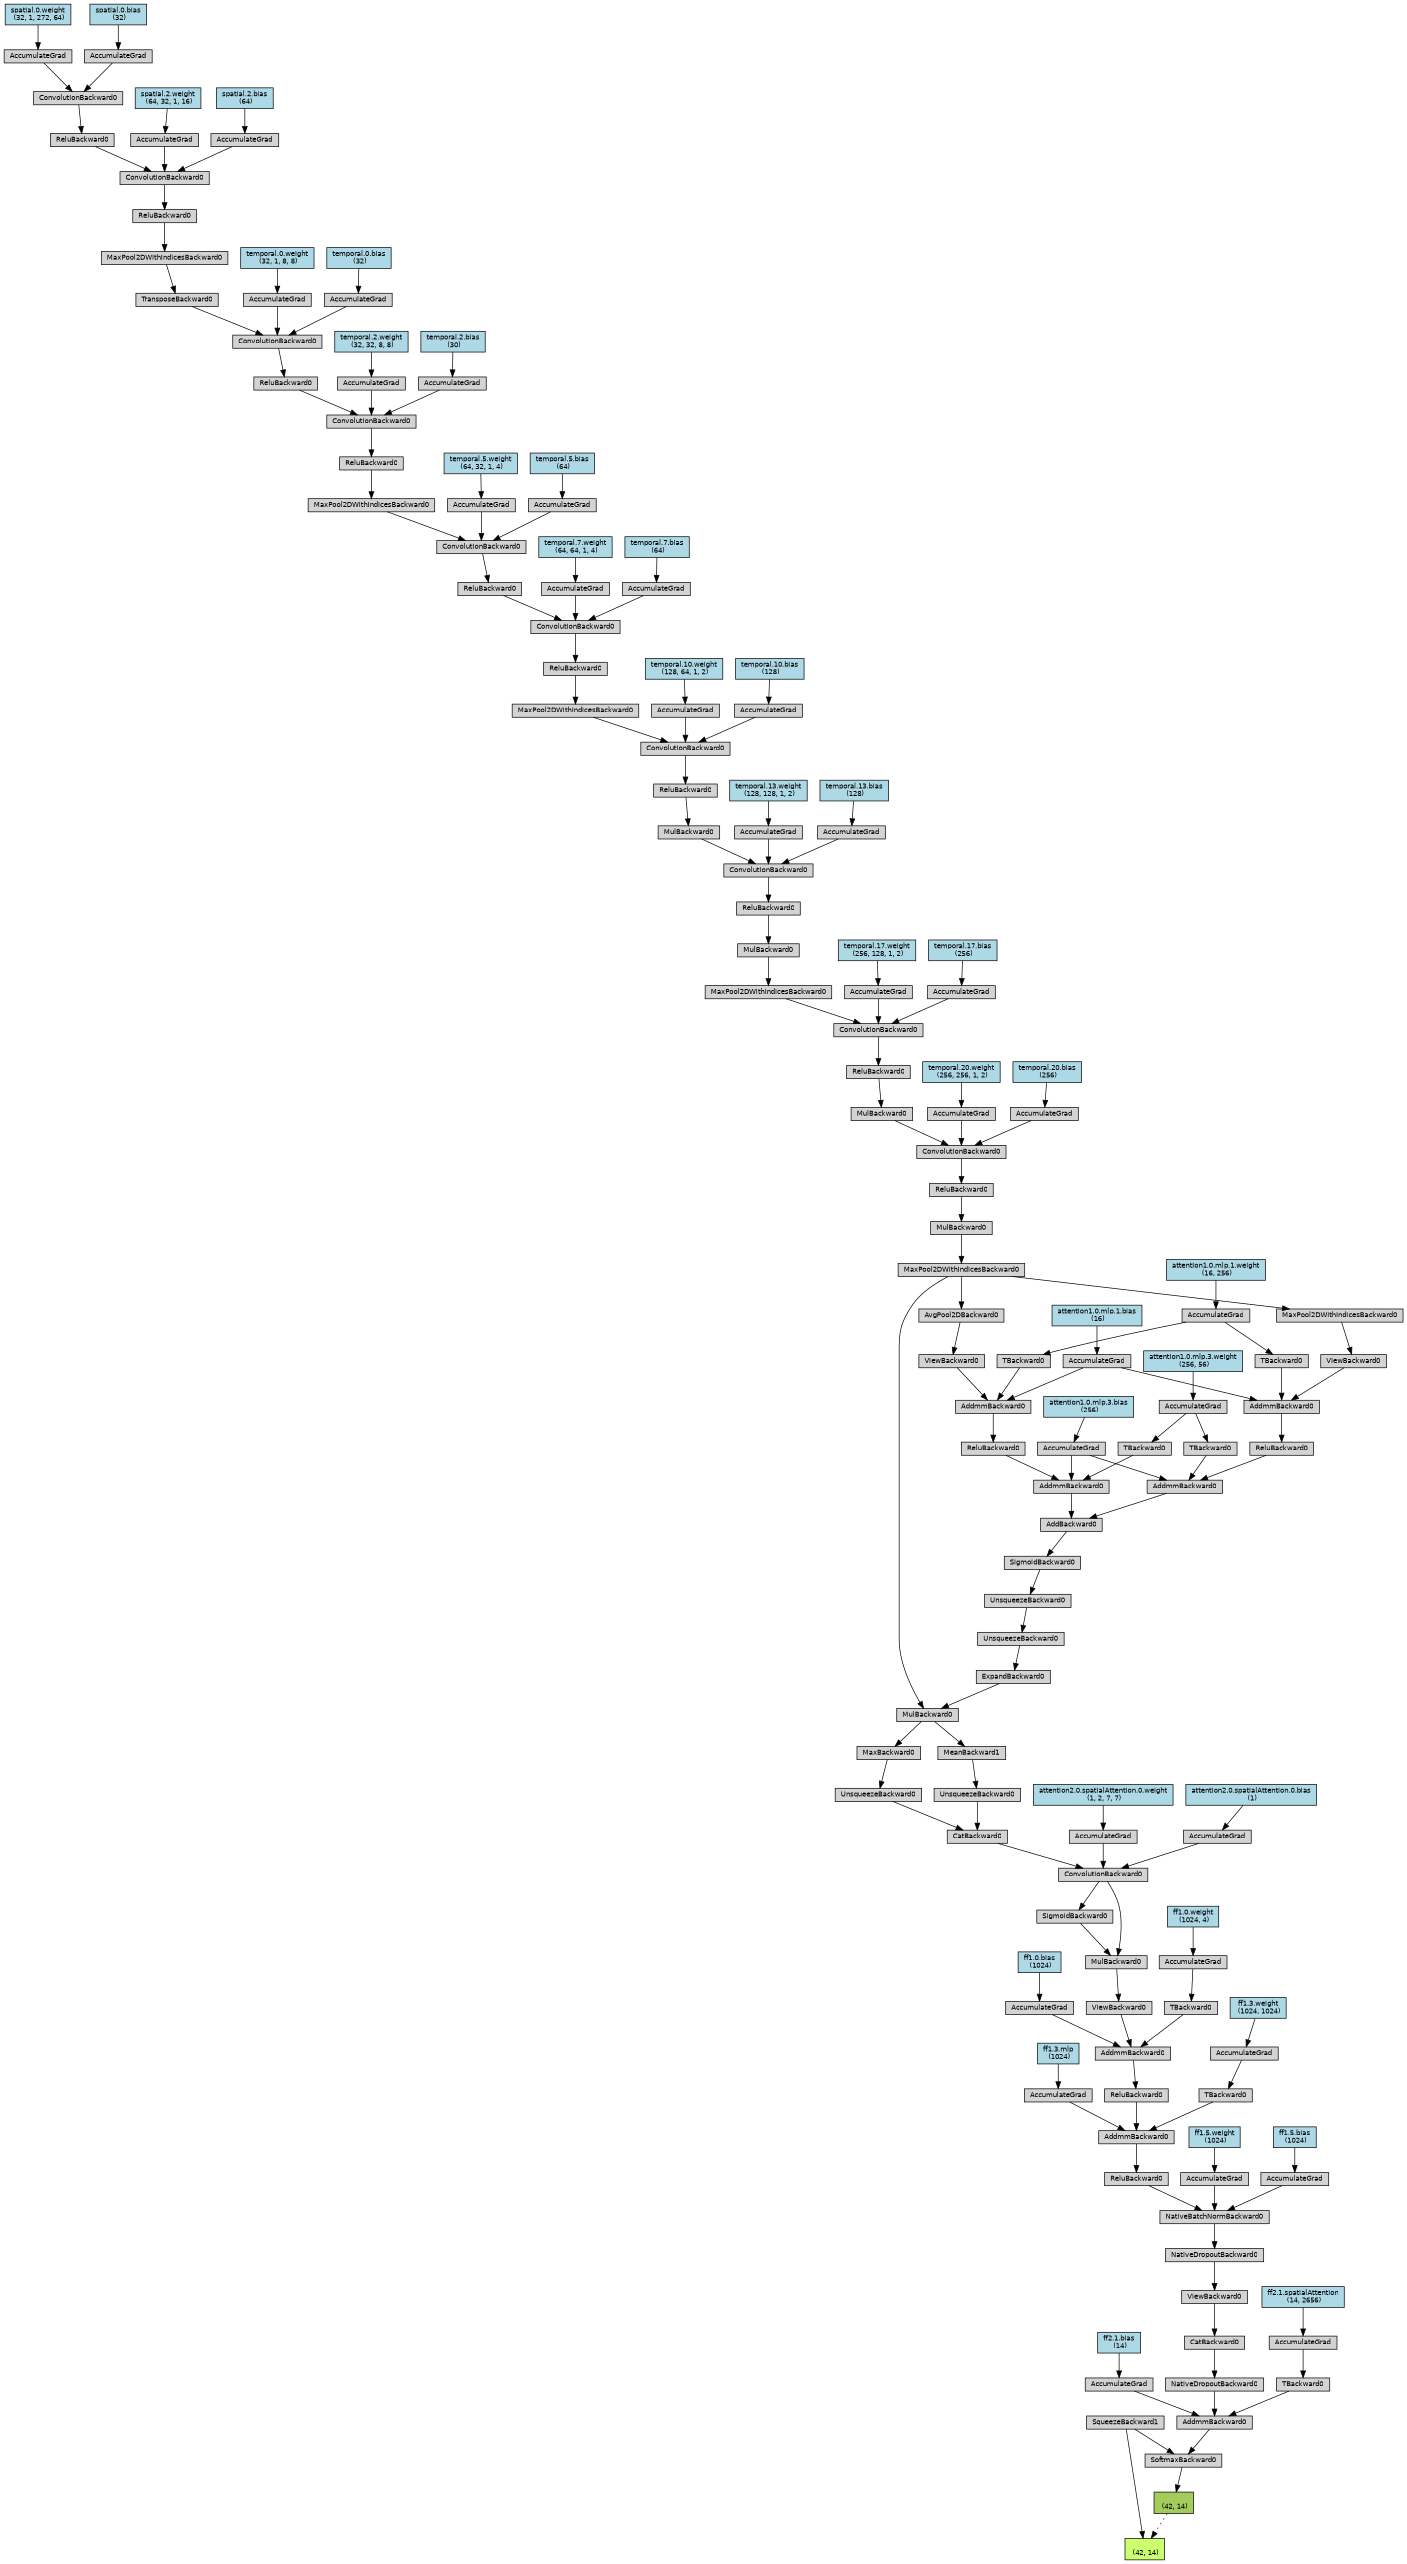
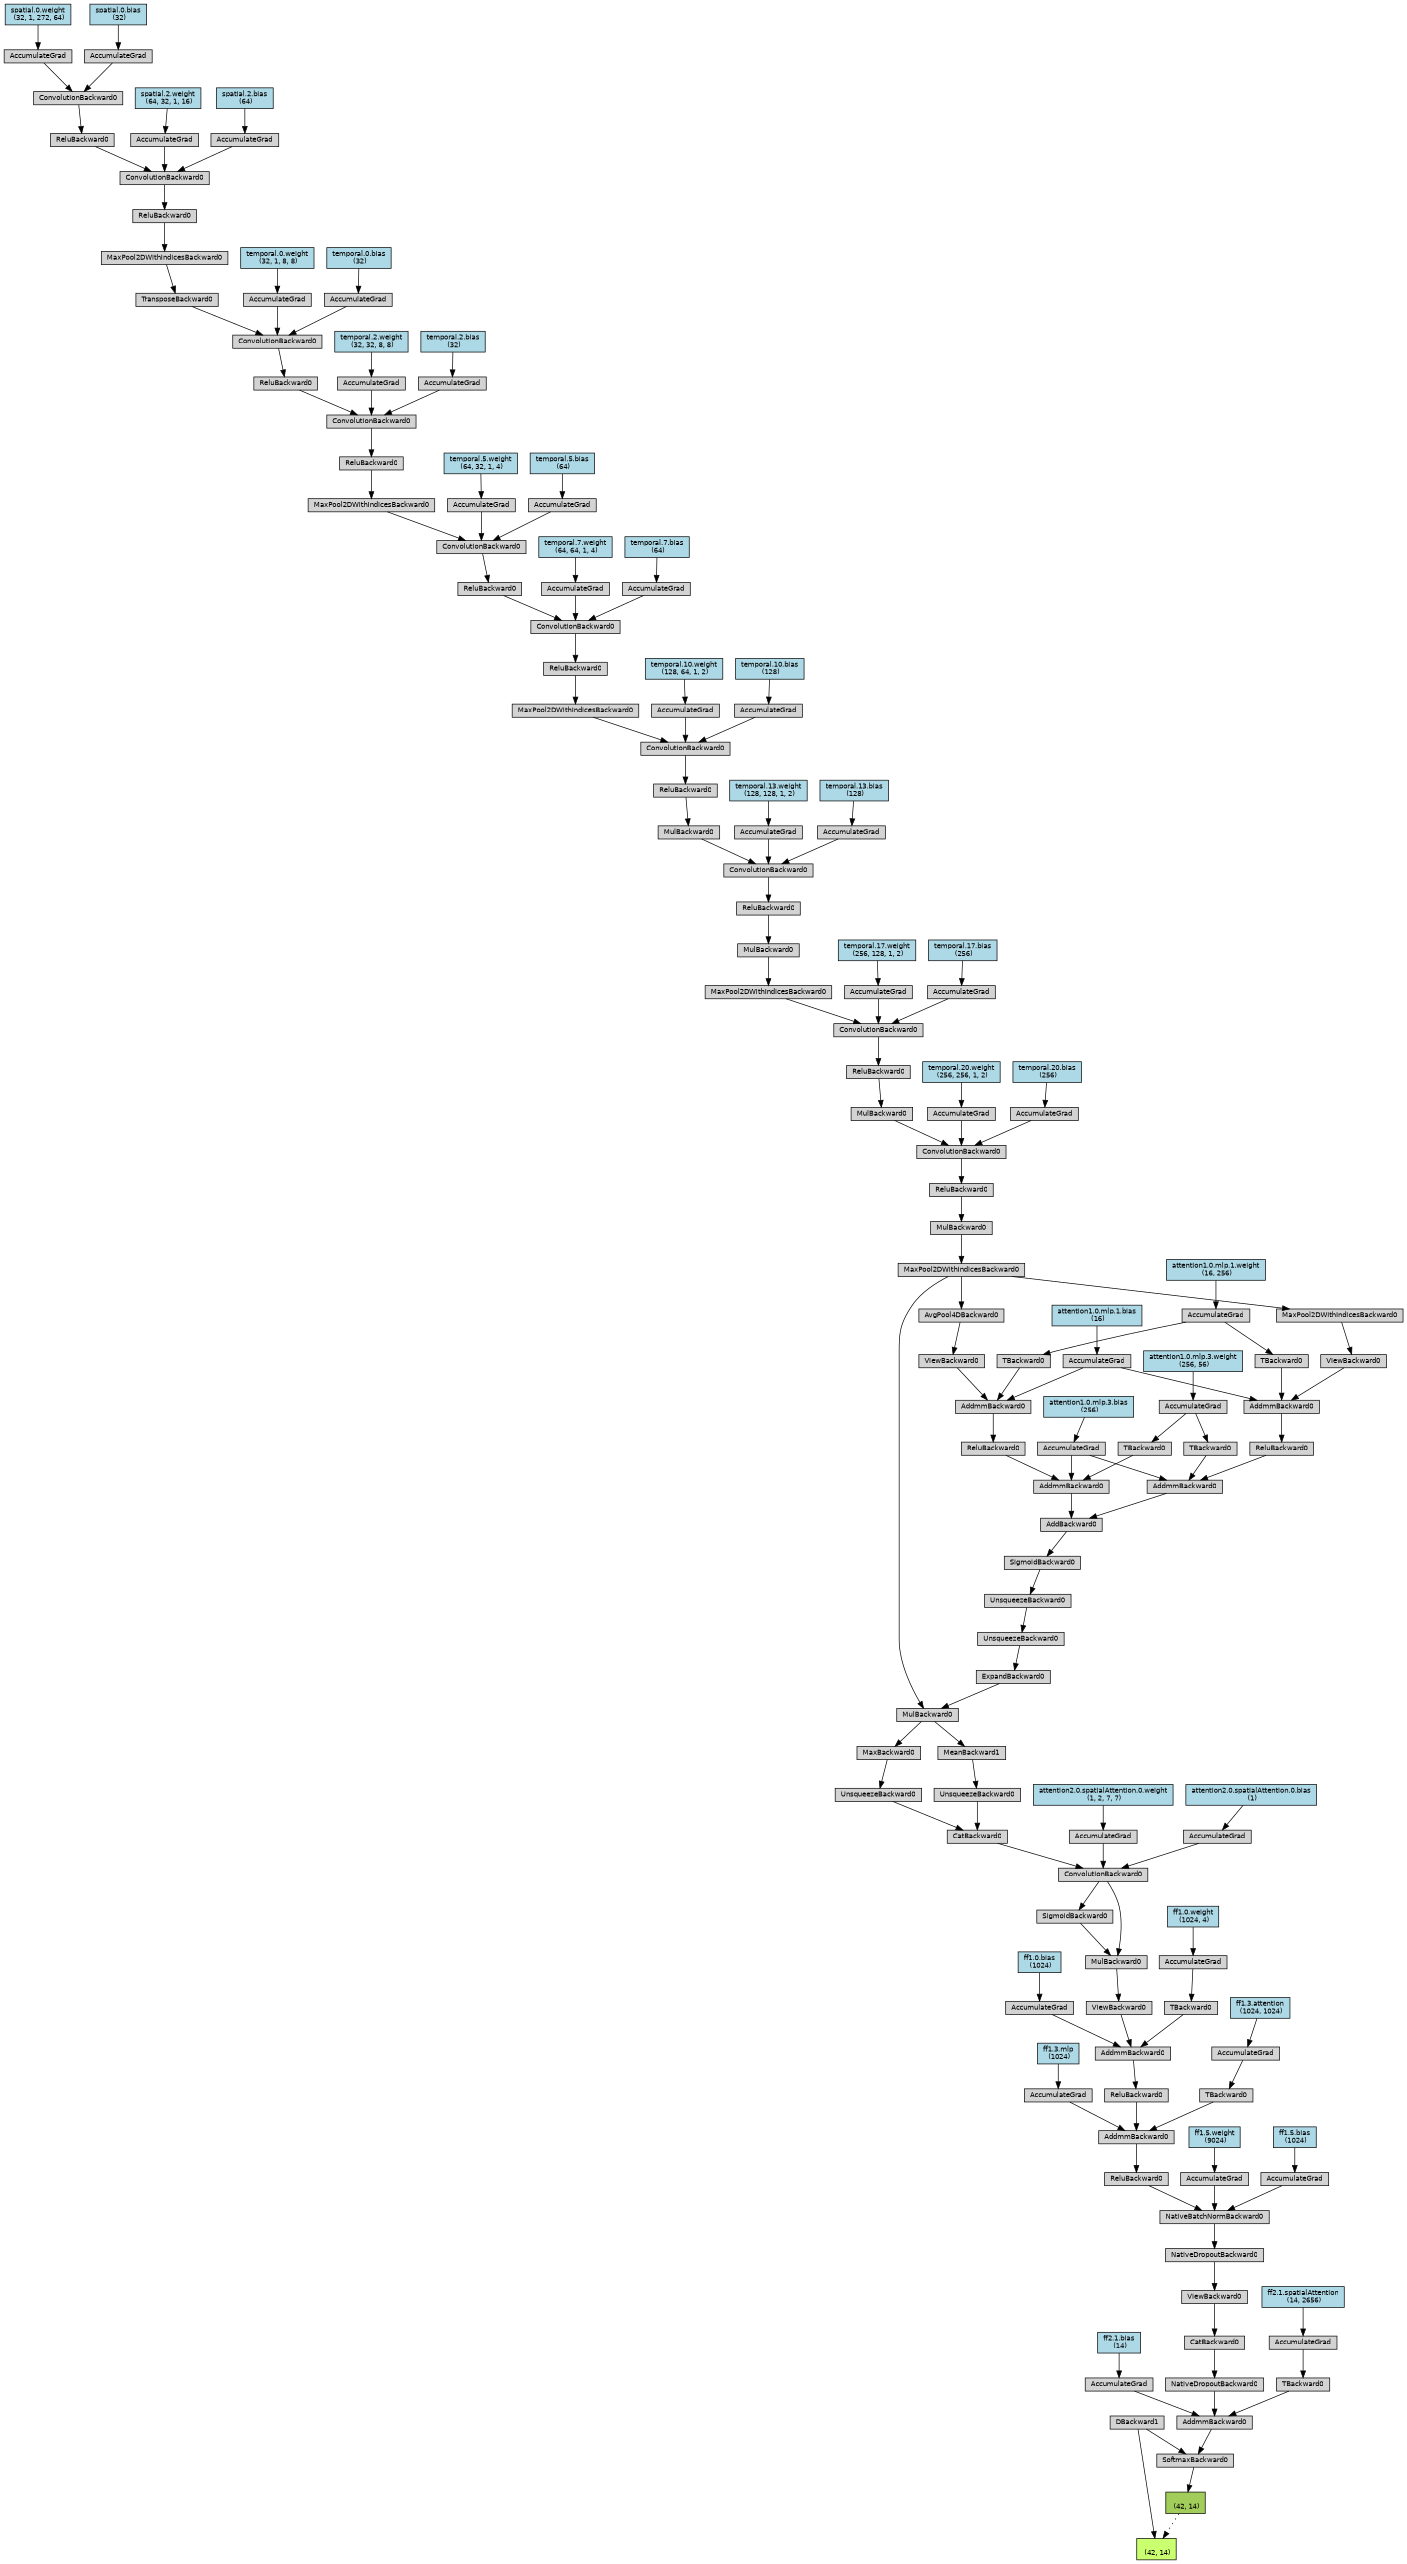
(453, 342) -> (453, 342)
(961, 1316) -> (961, 1316)
(1258, 2008) -> (1260, 2008)
(1215, 2137) -> (1215, 2137)
(1125, 2423) -> (1137, 2423)
